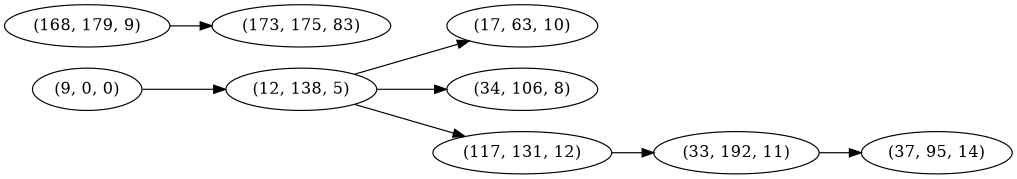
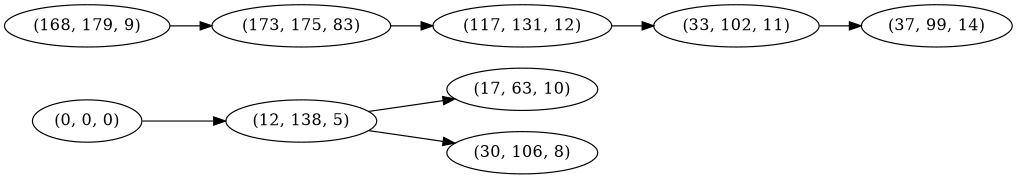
(87, 89) -> (87, 121)
(522, 89) -> (522, 153)
(404, 119) -> (406, 26)
(736, 153) -> (736, 26)
(937, 153) -> (937, 26)
